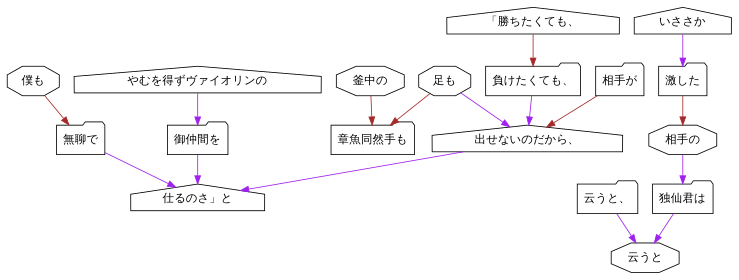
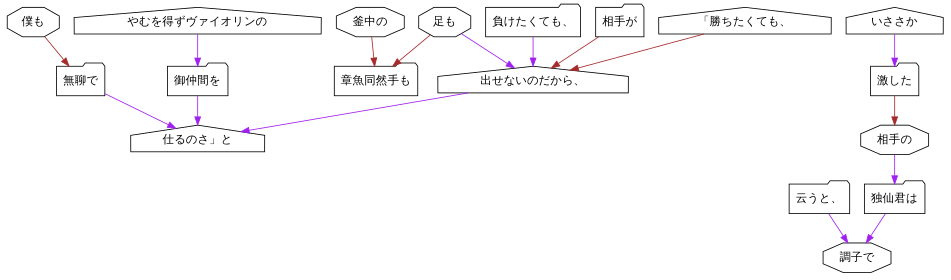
(533, 46) -> (641, 51)
(645, 258) -> (857, 258)
